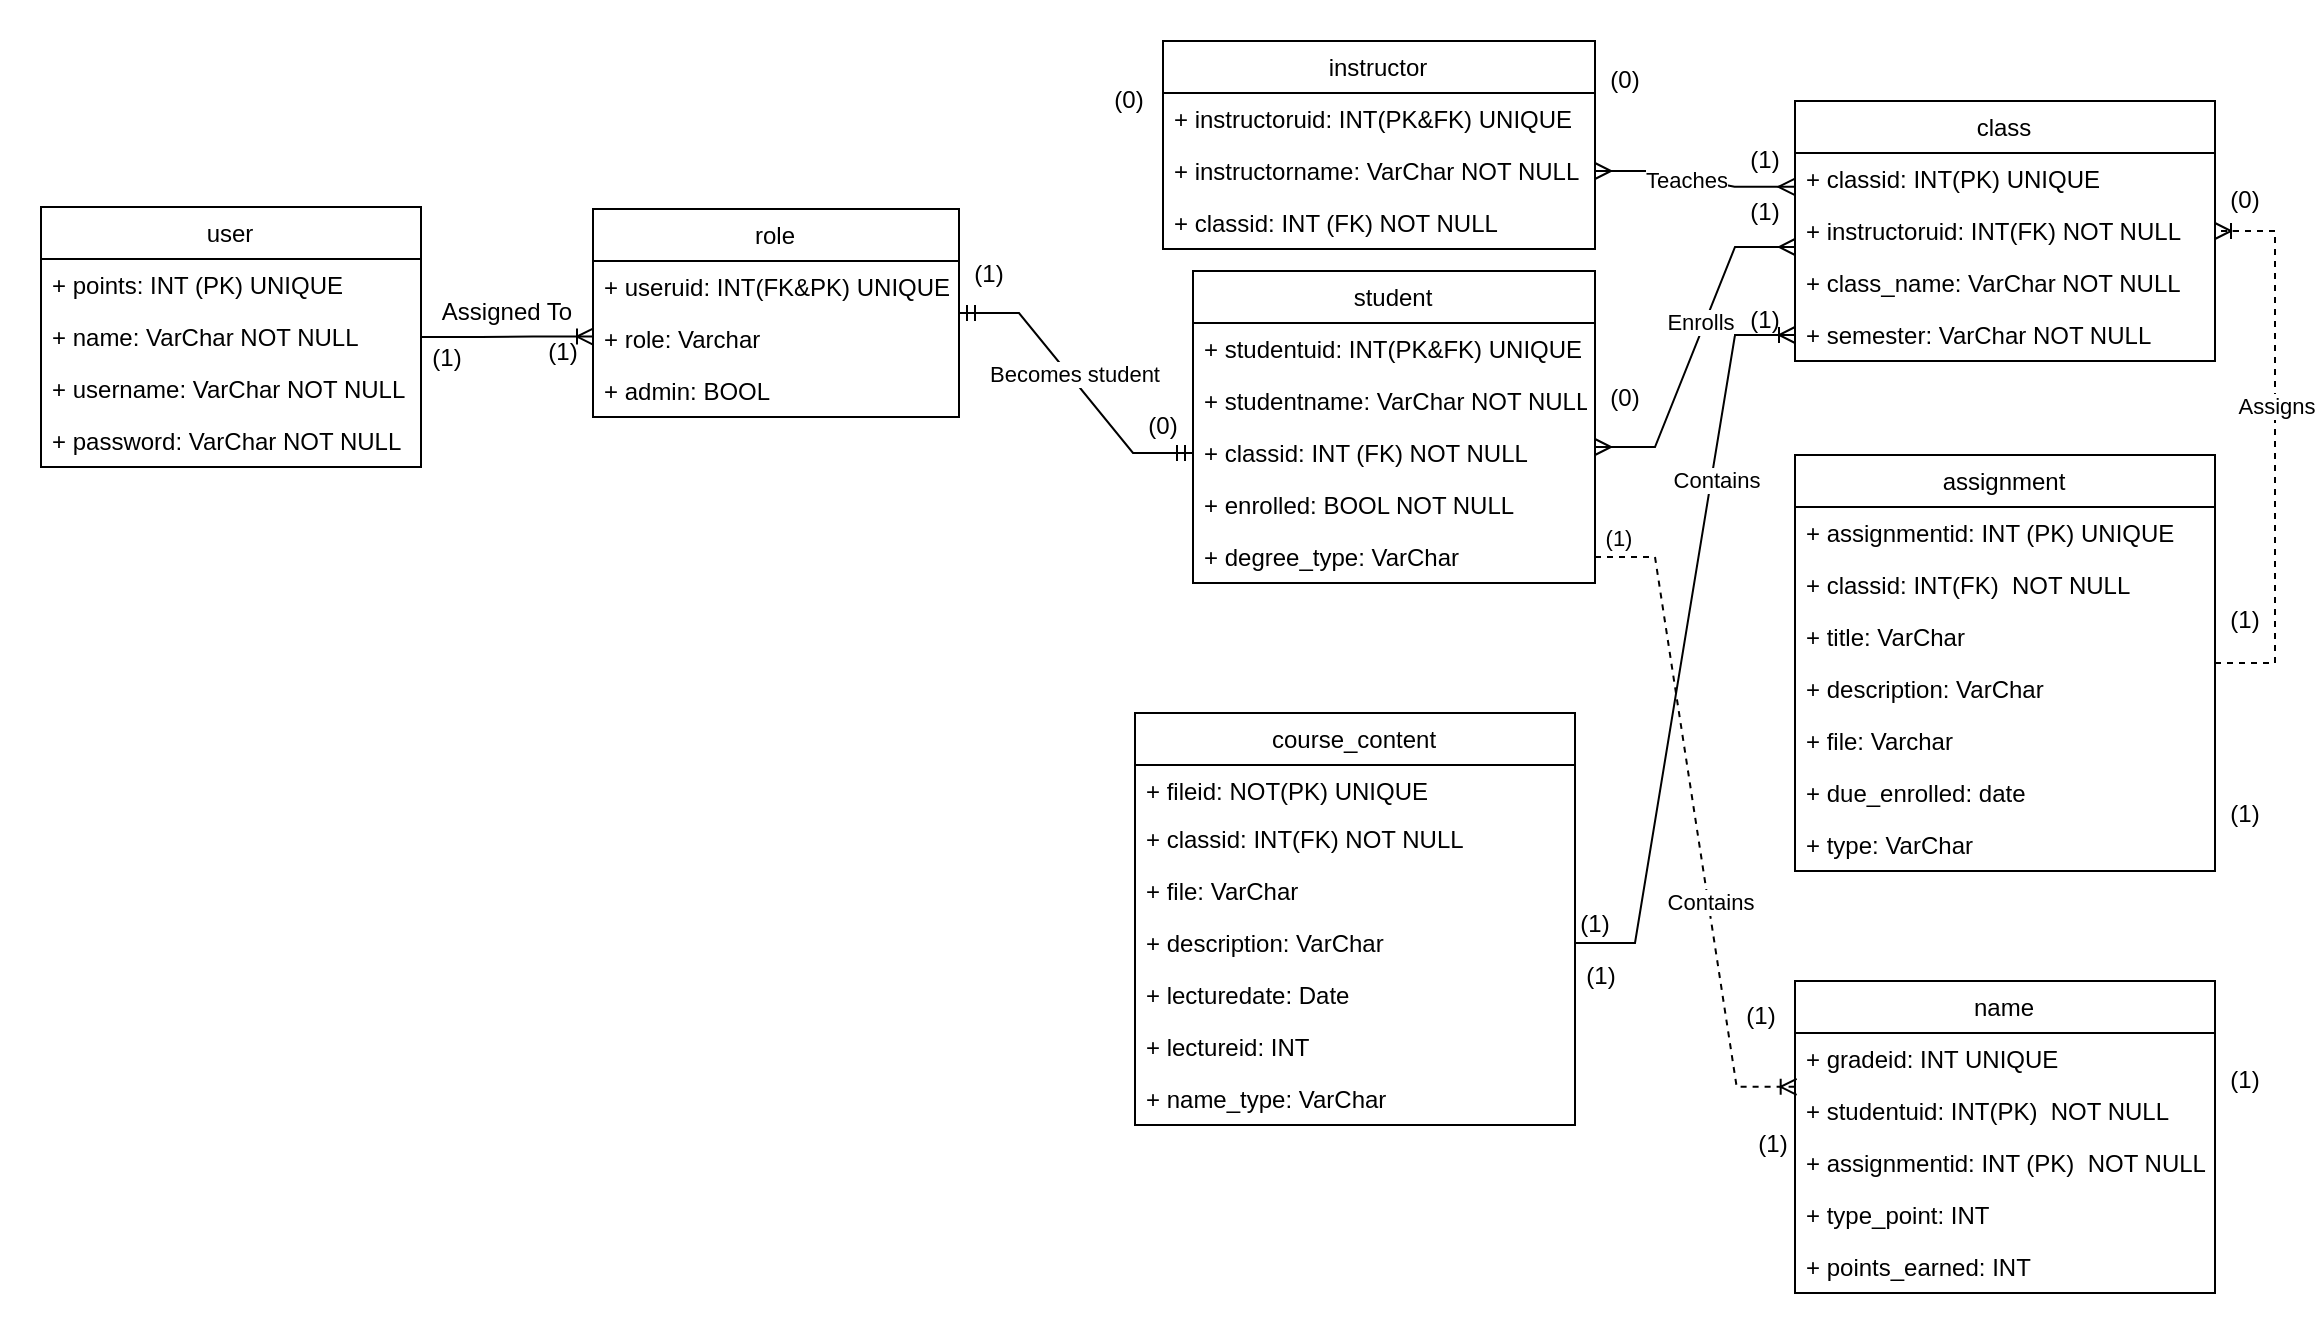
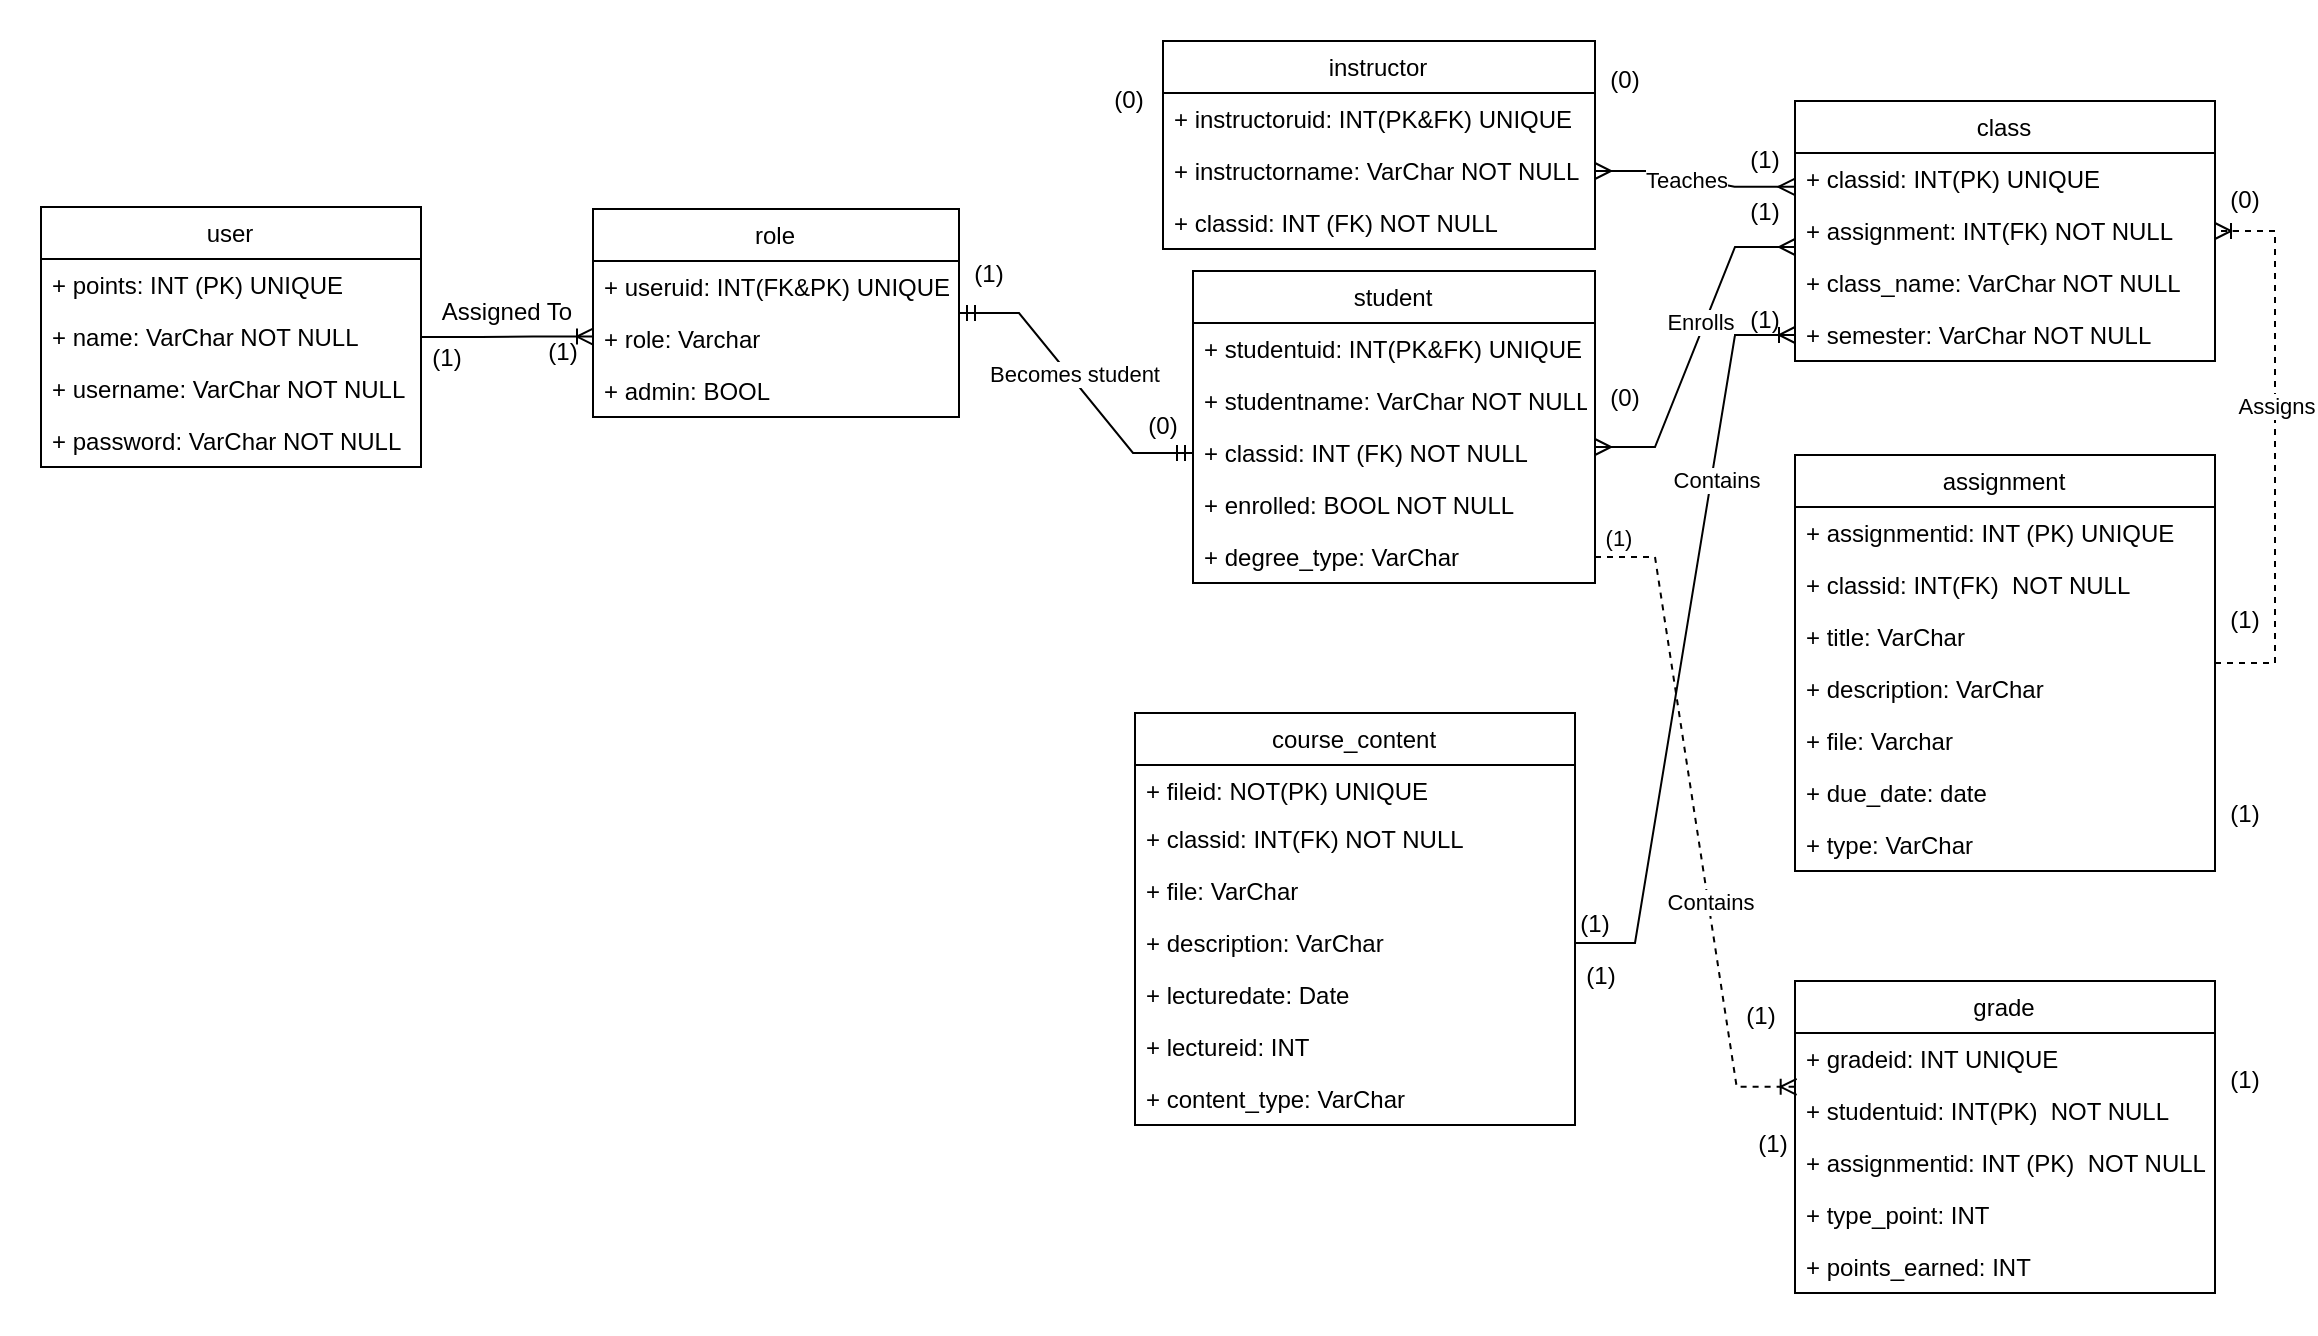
(2006, 232) -> (1989, 232)
(1925, 794) -> (1904, 794)
(2004, 1008) -> (2004, 1008)
(1271, 1100) -> (1291, 1100)
